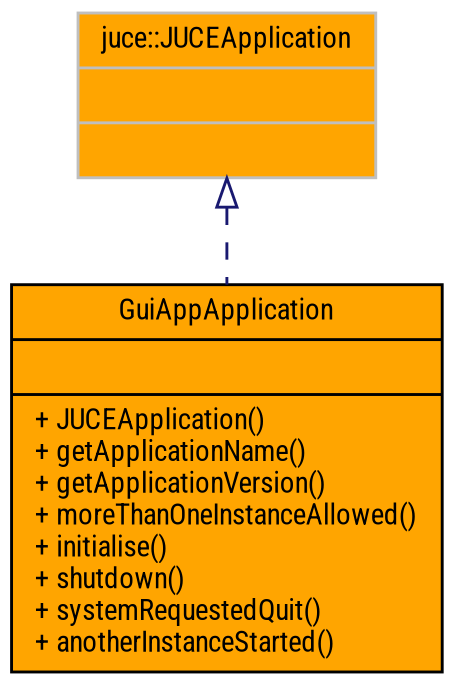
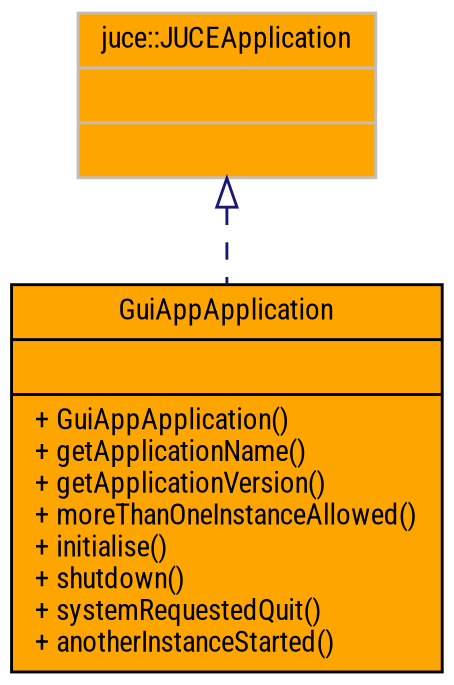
(150, 421) -> (162, 421)
